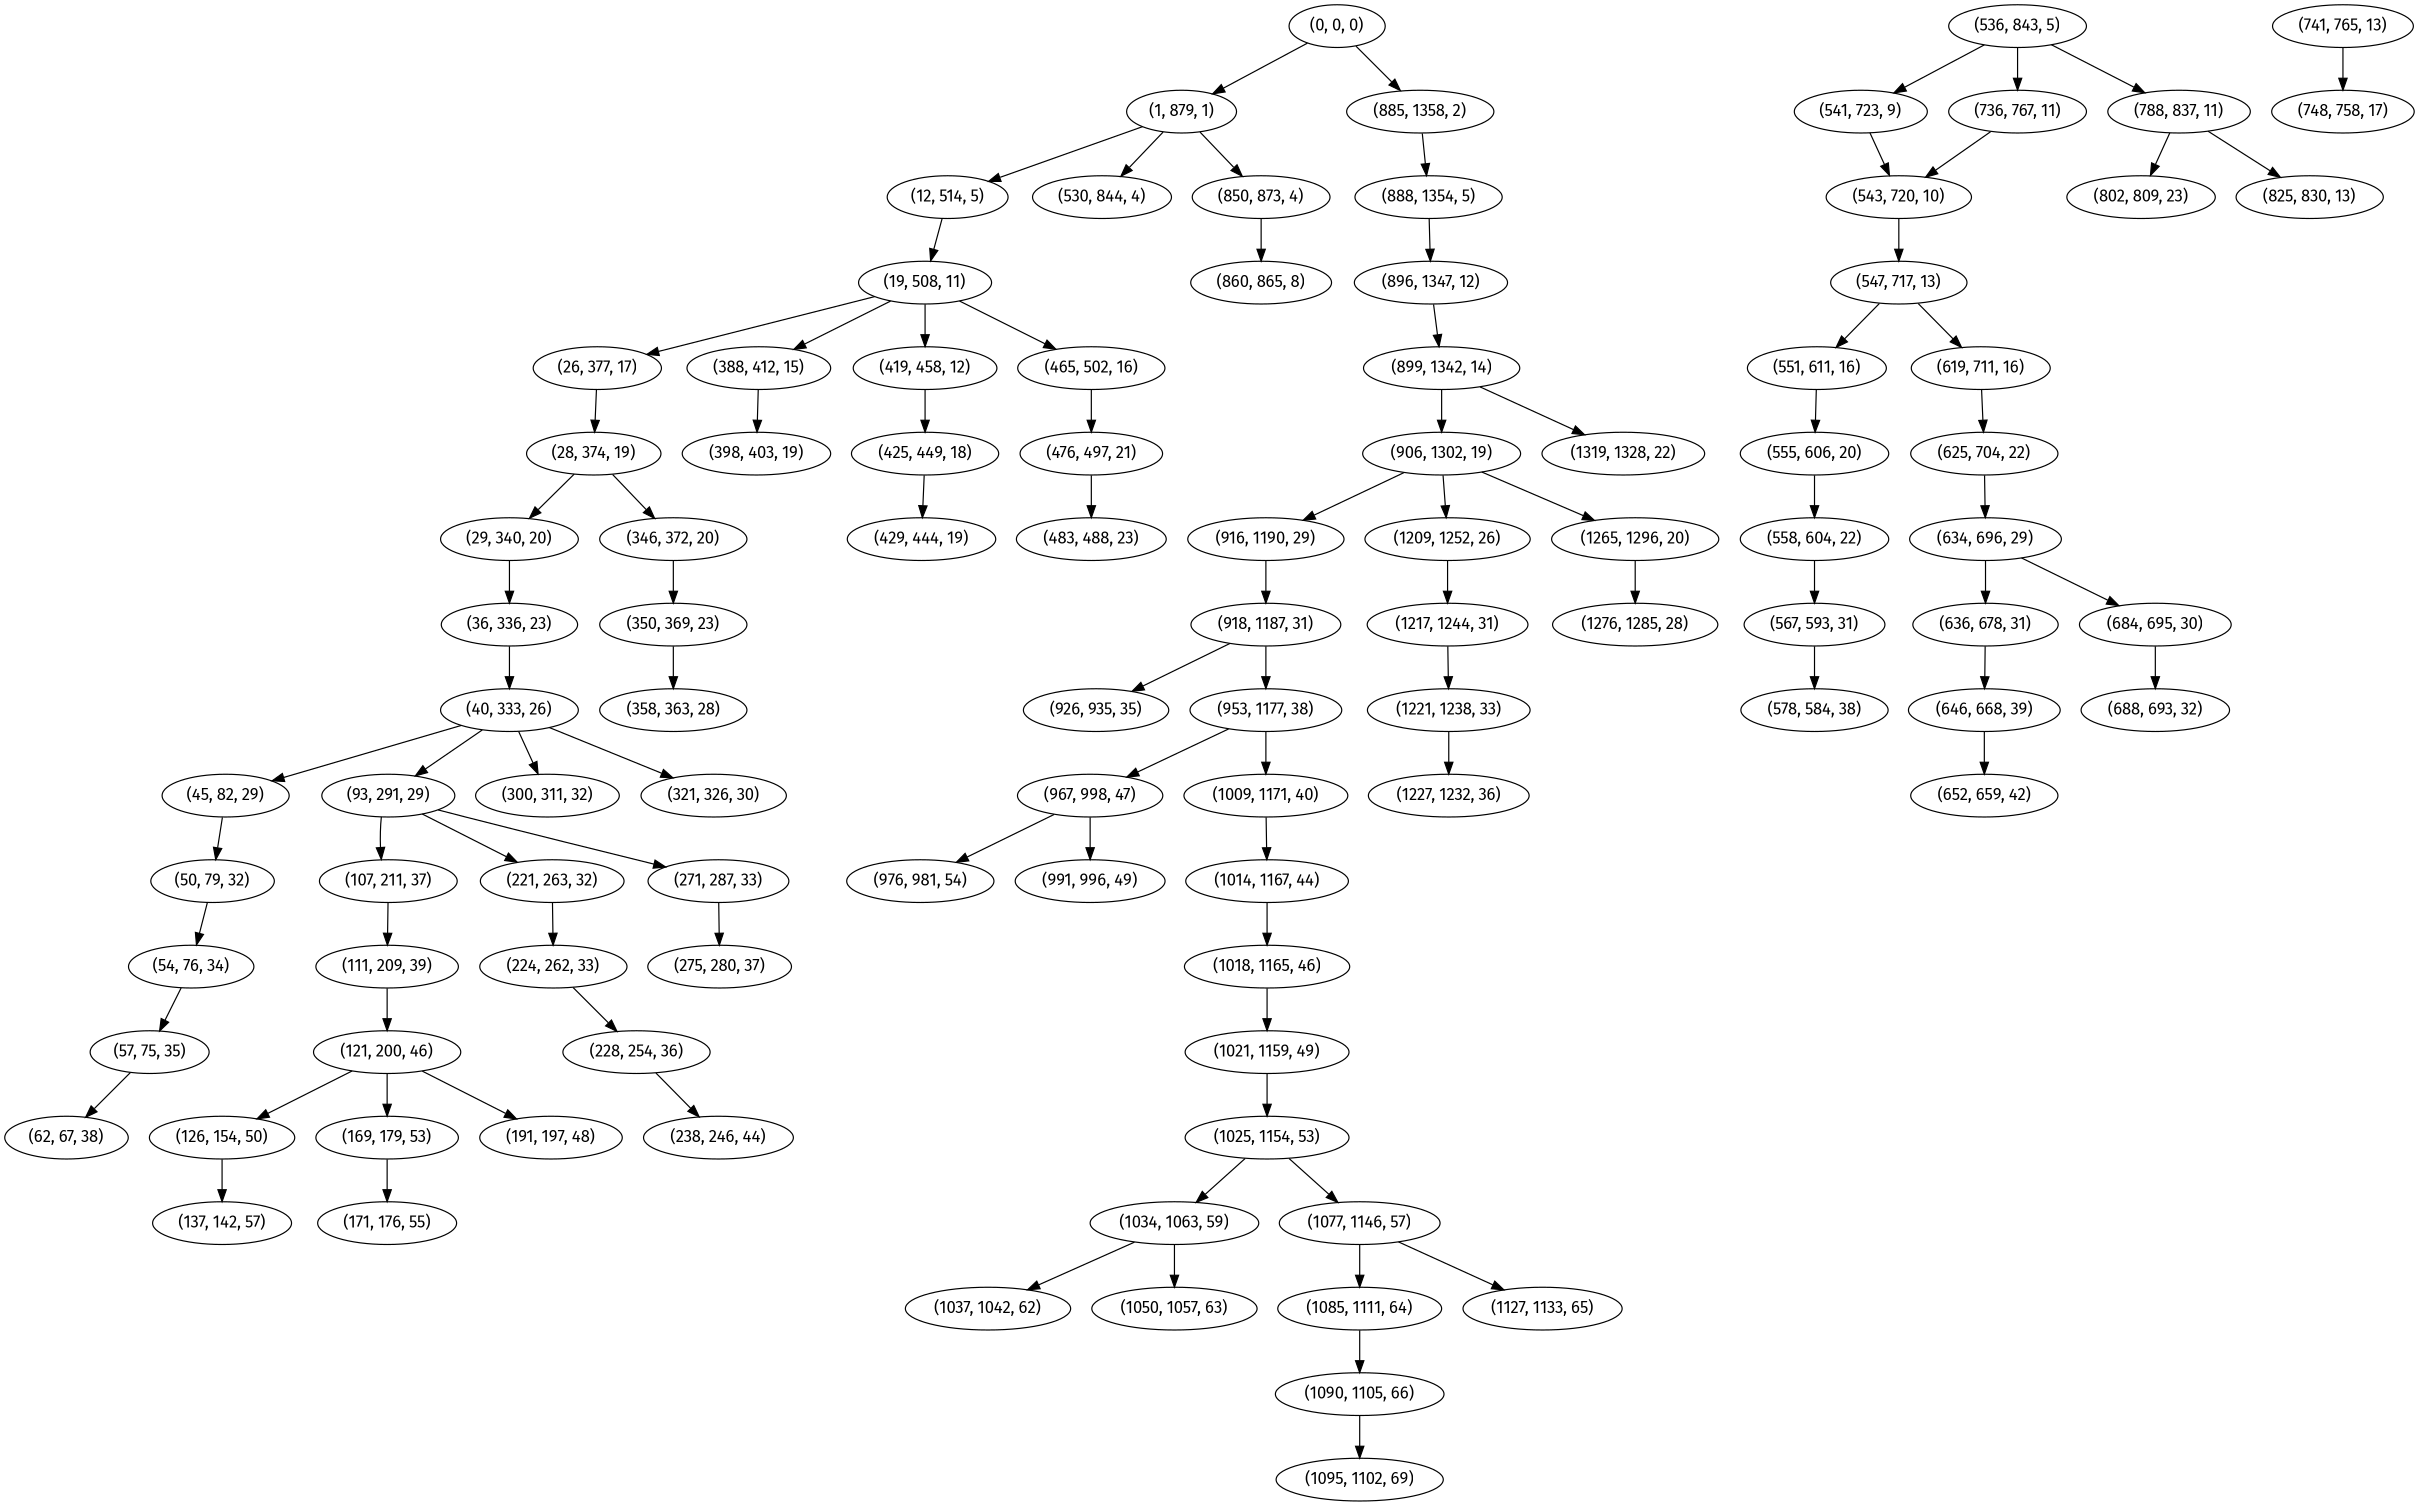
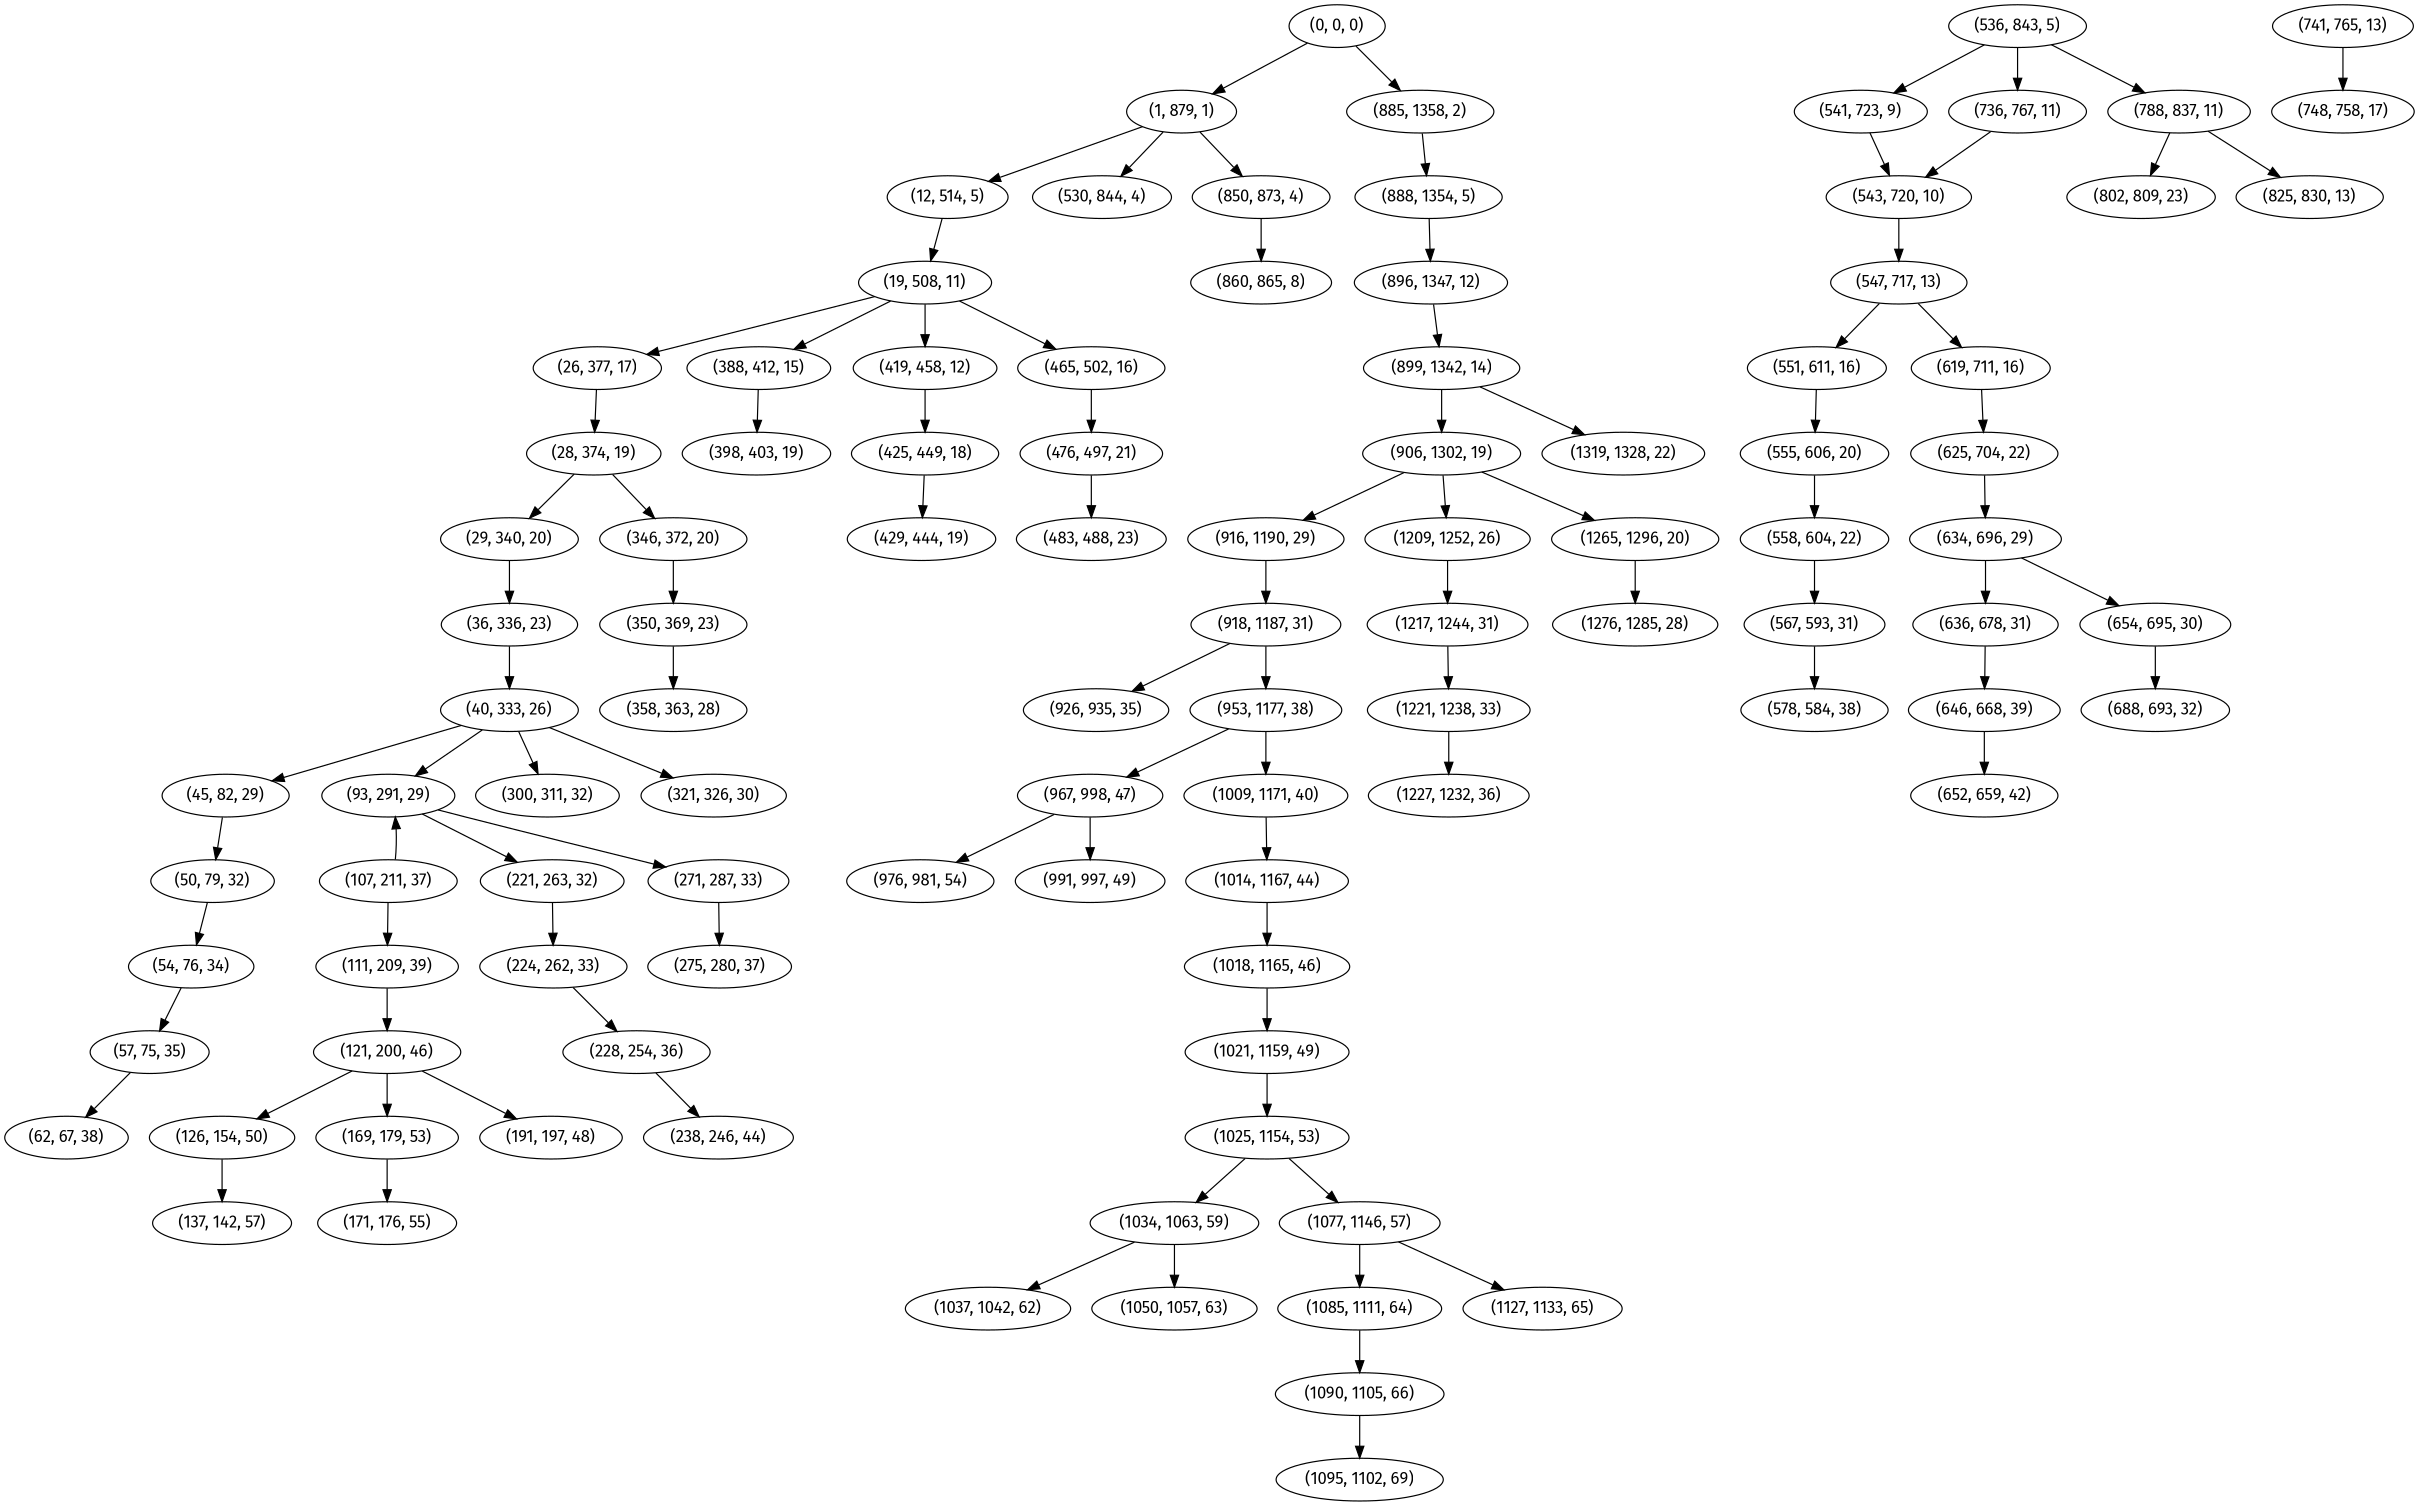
(2155, 625) -> (2155, 625)
(380, 832) -> (396, 844)
(1090, 881) -> (1090, 881)
